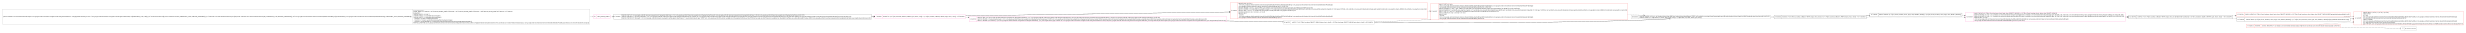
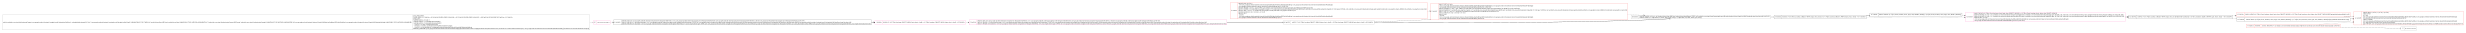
(1098, 14) -> none
